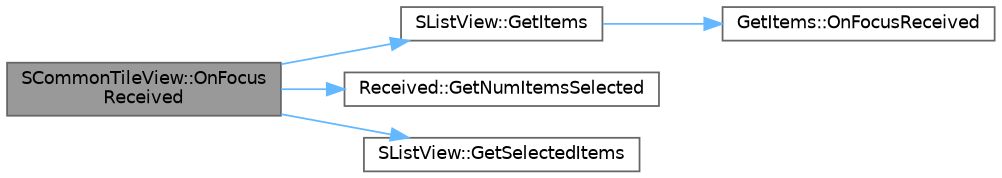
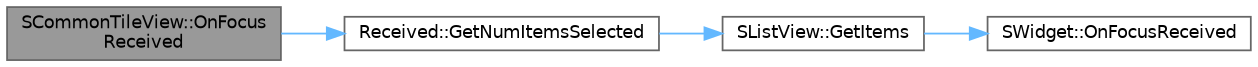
(859, 24) -> (1119, 34)
(336, 54) -> (682, 34)
(502, 155) -> none
